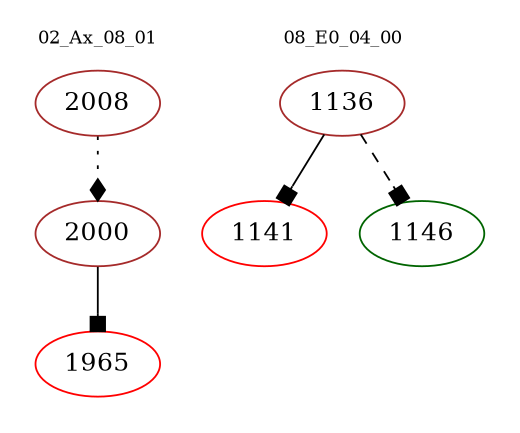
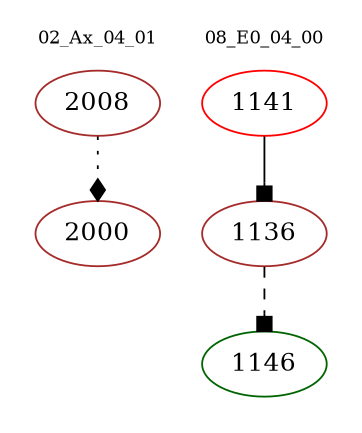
(98, 39) -> (98, 39)
(308, 160) -> (264, 160)
(98, 364) -> none
